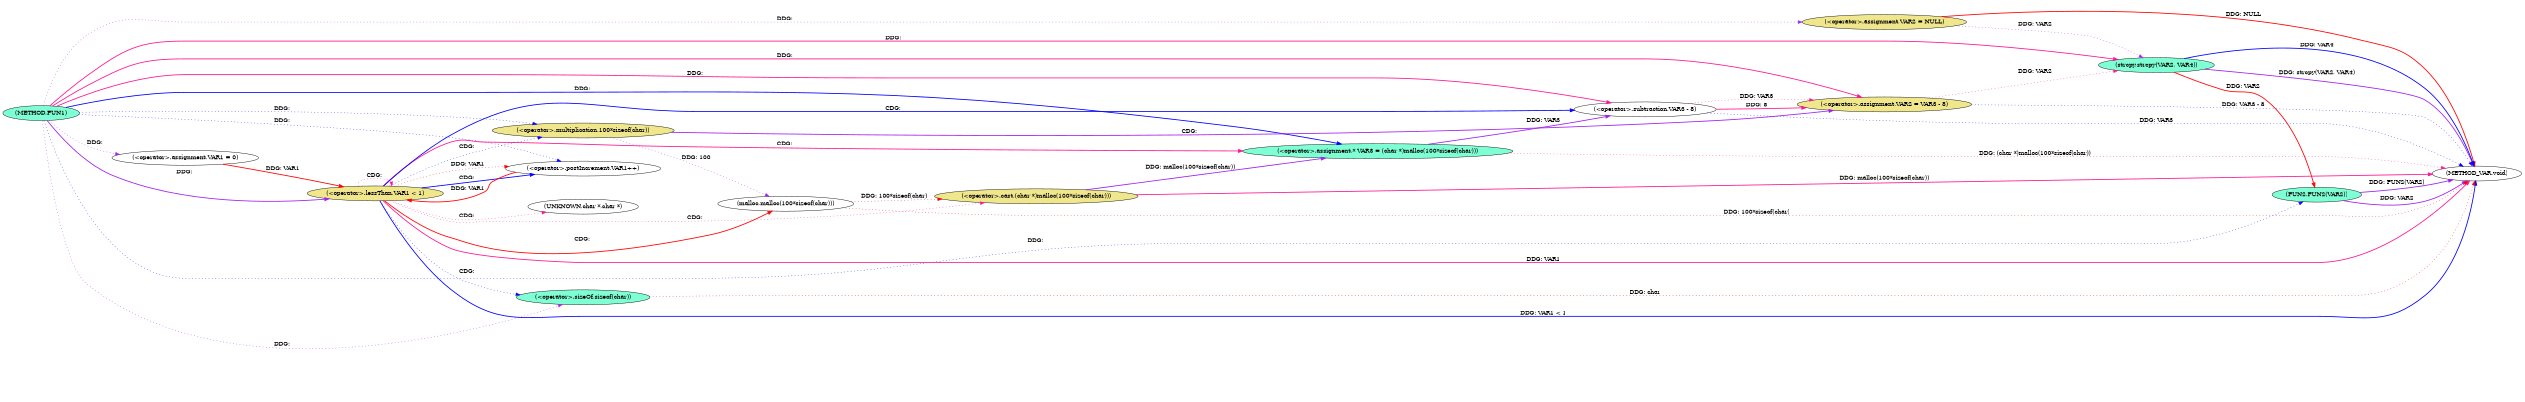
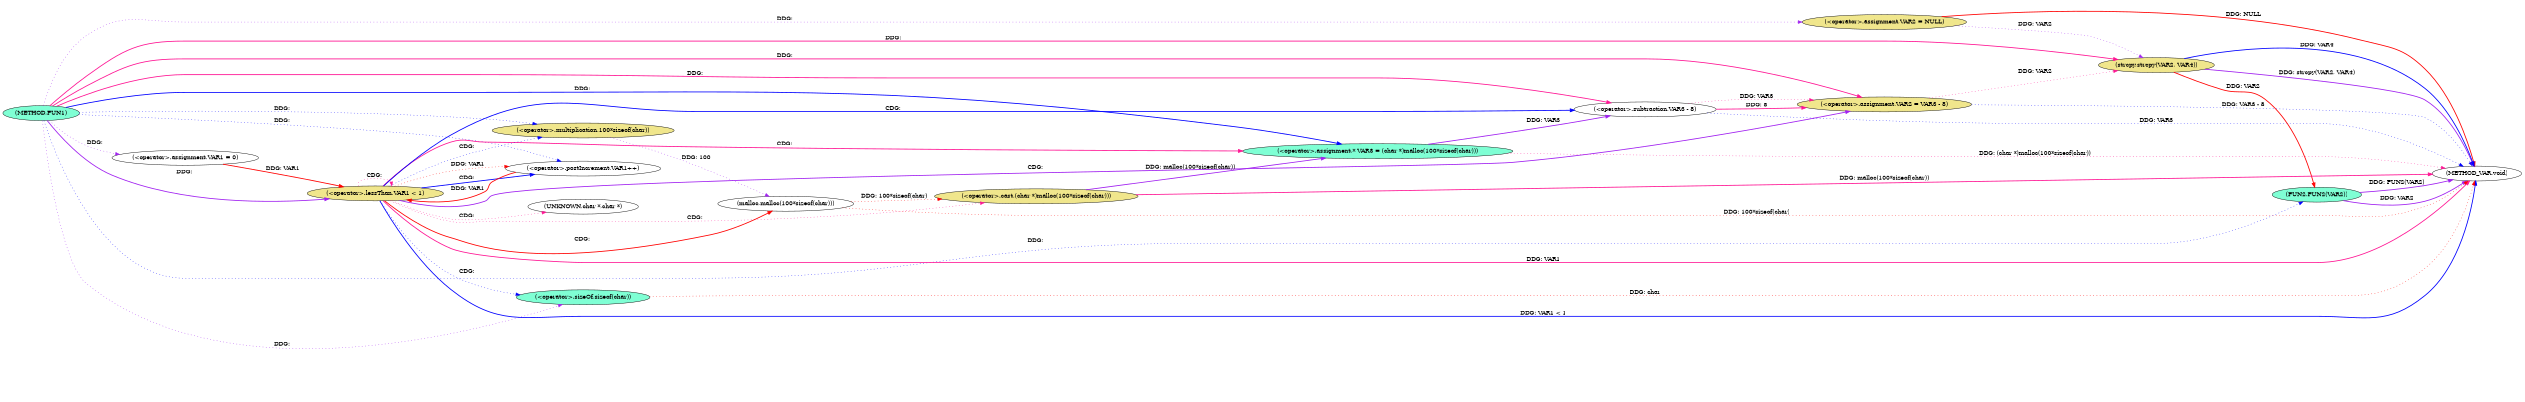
(2156, 65) -> (2156, 65)
(1251, 134) -> (1123, 171)
